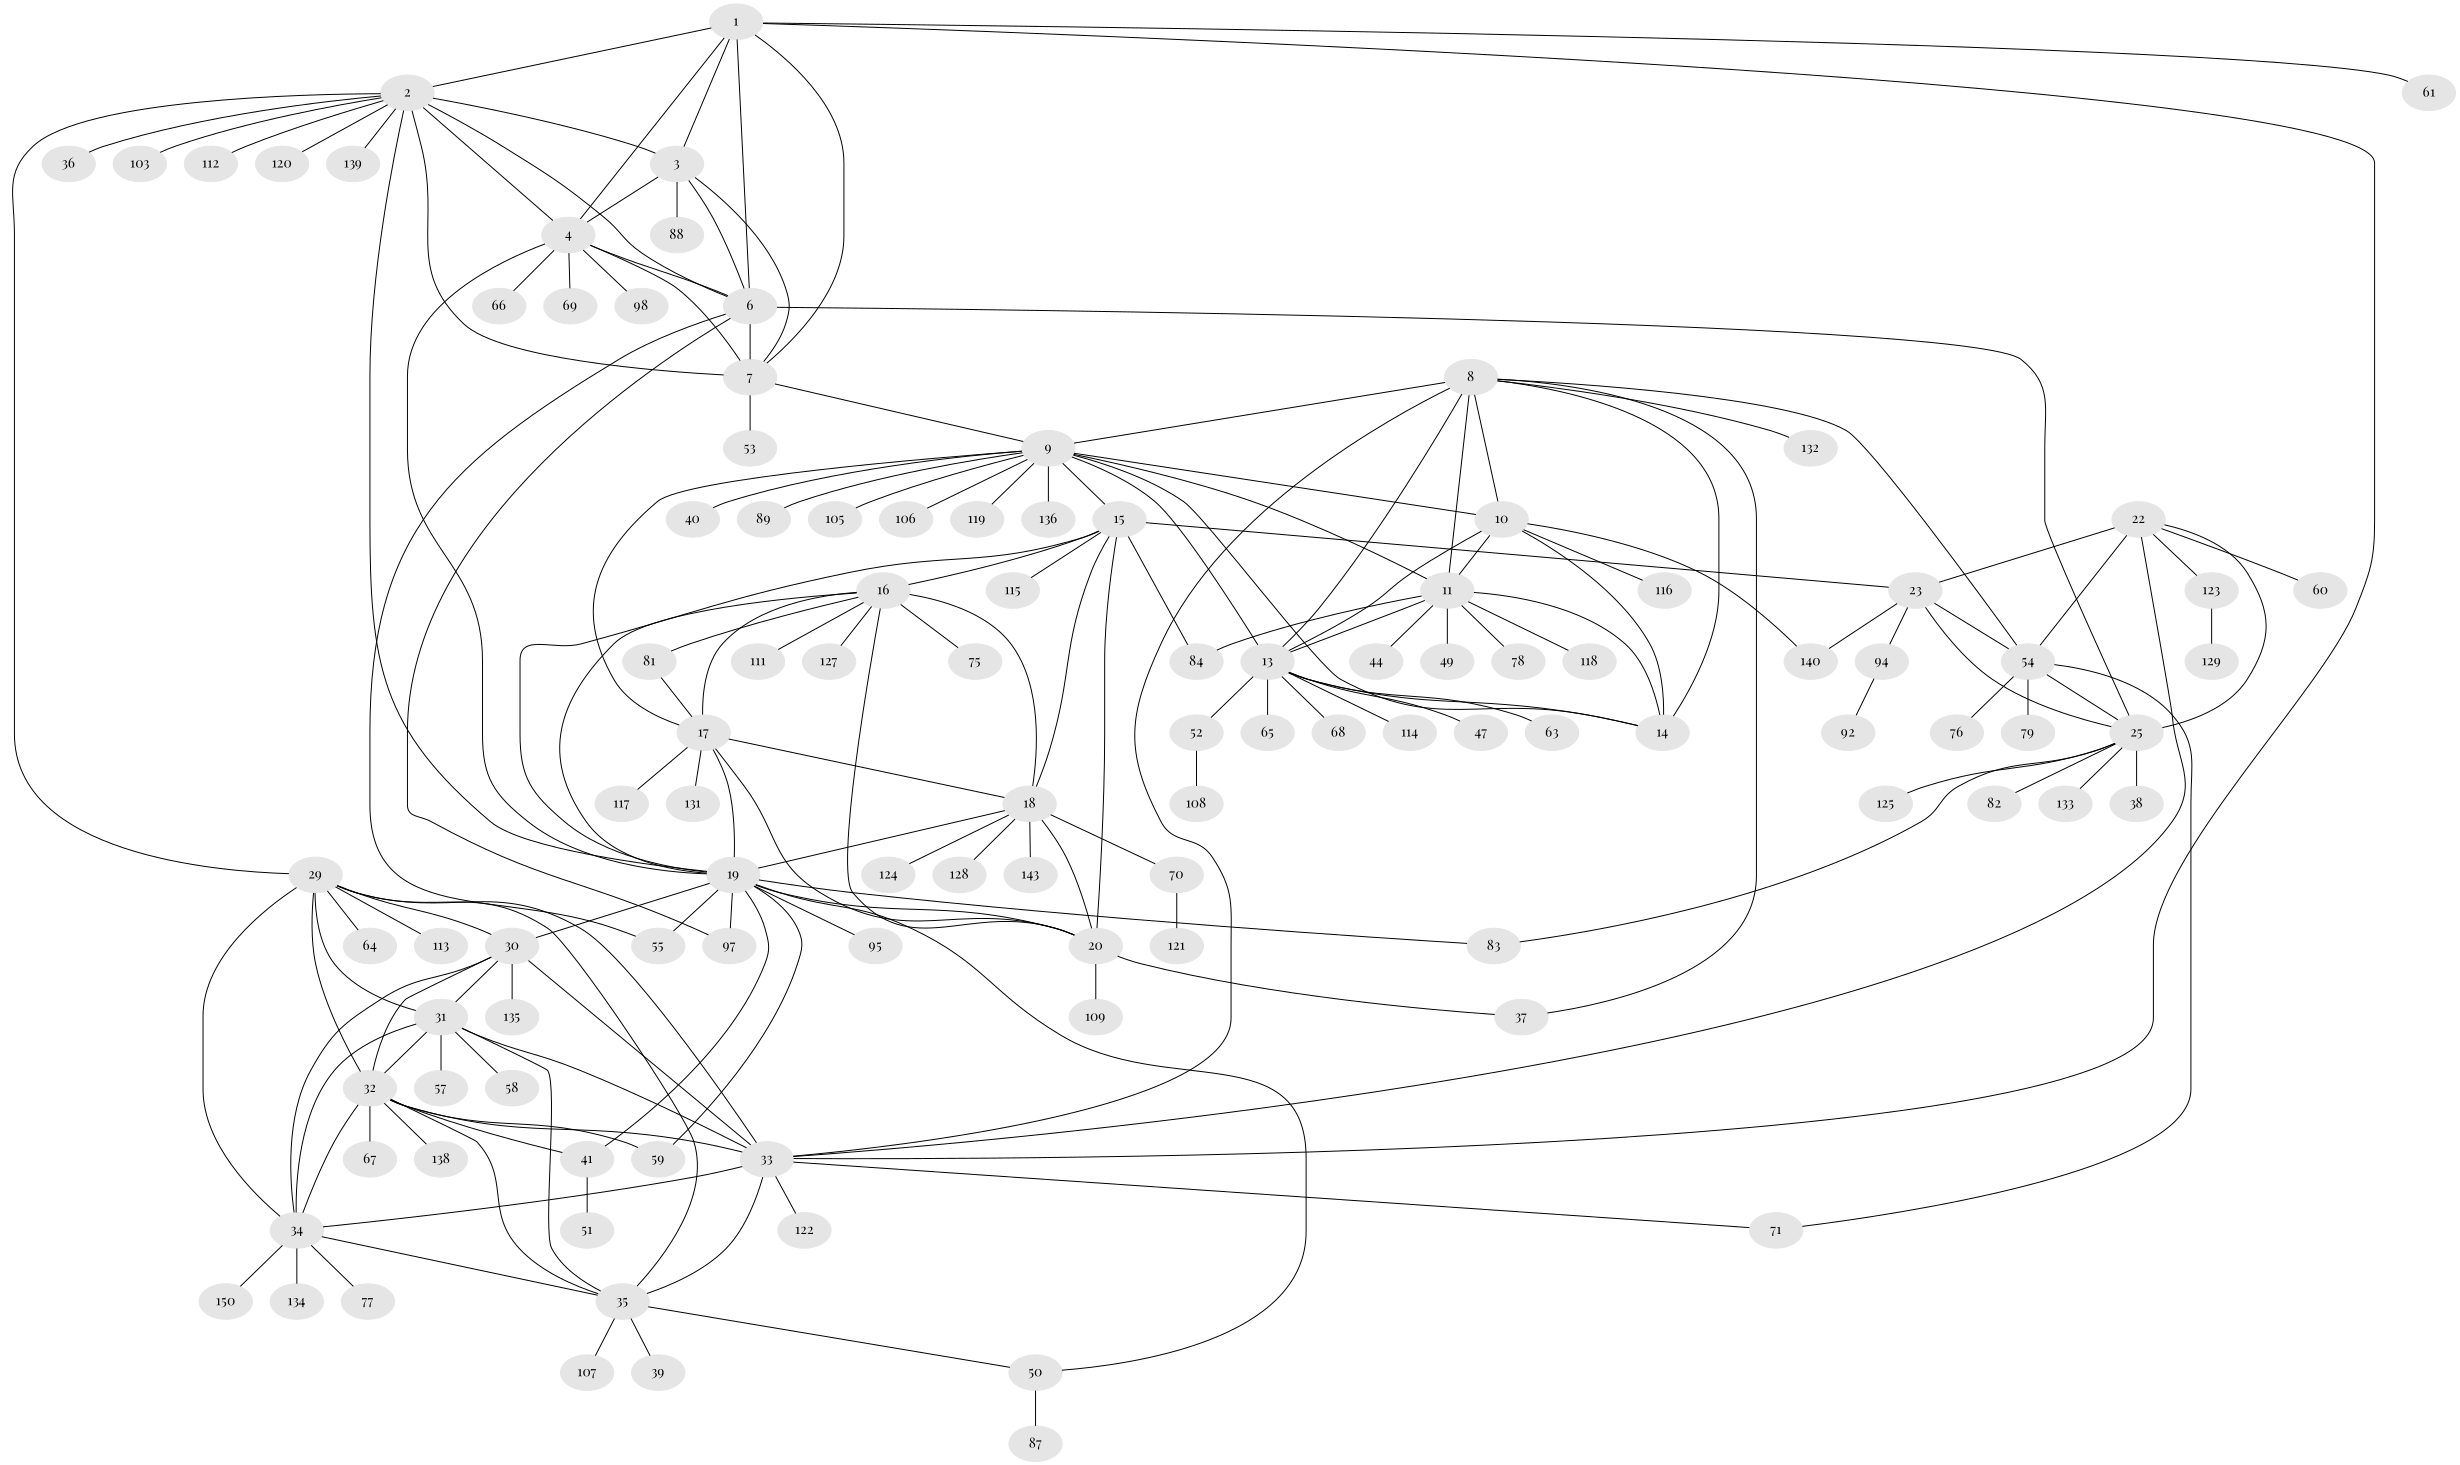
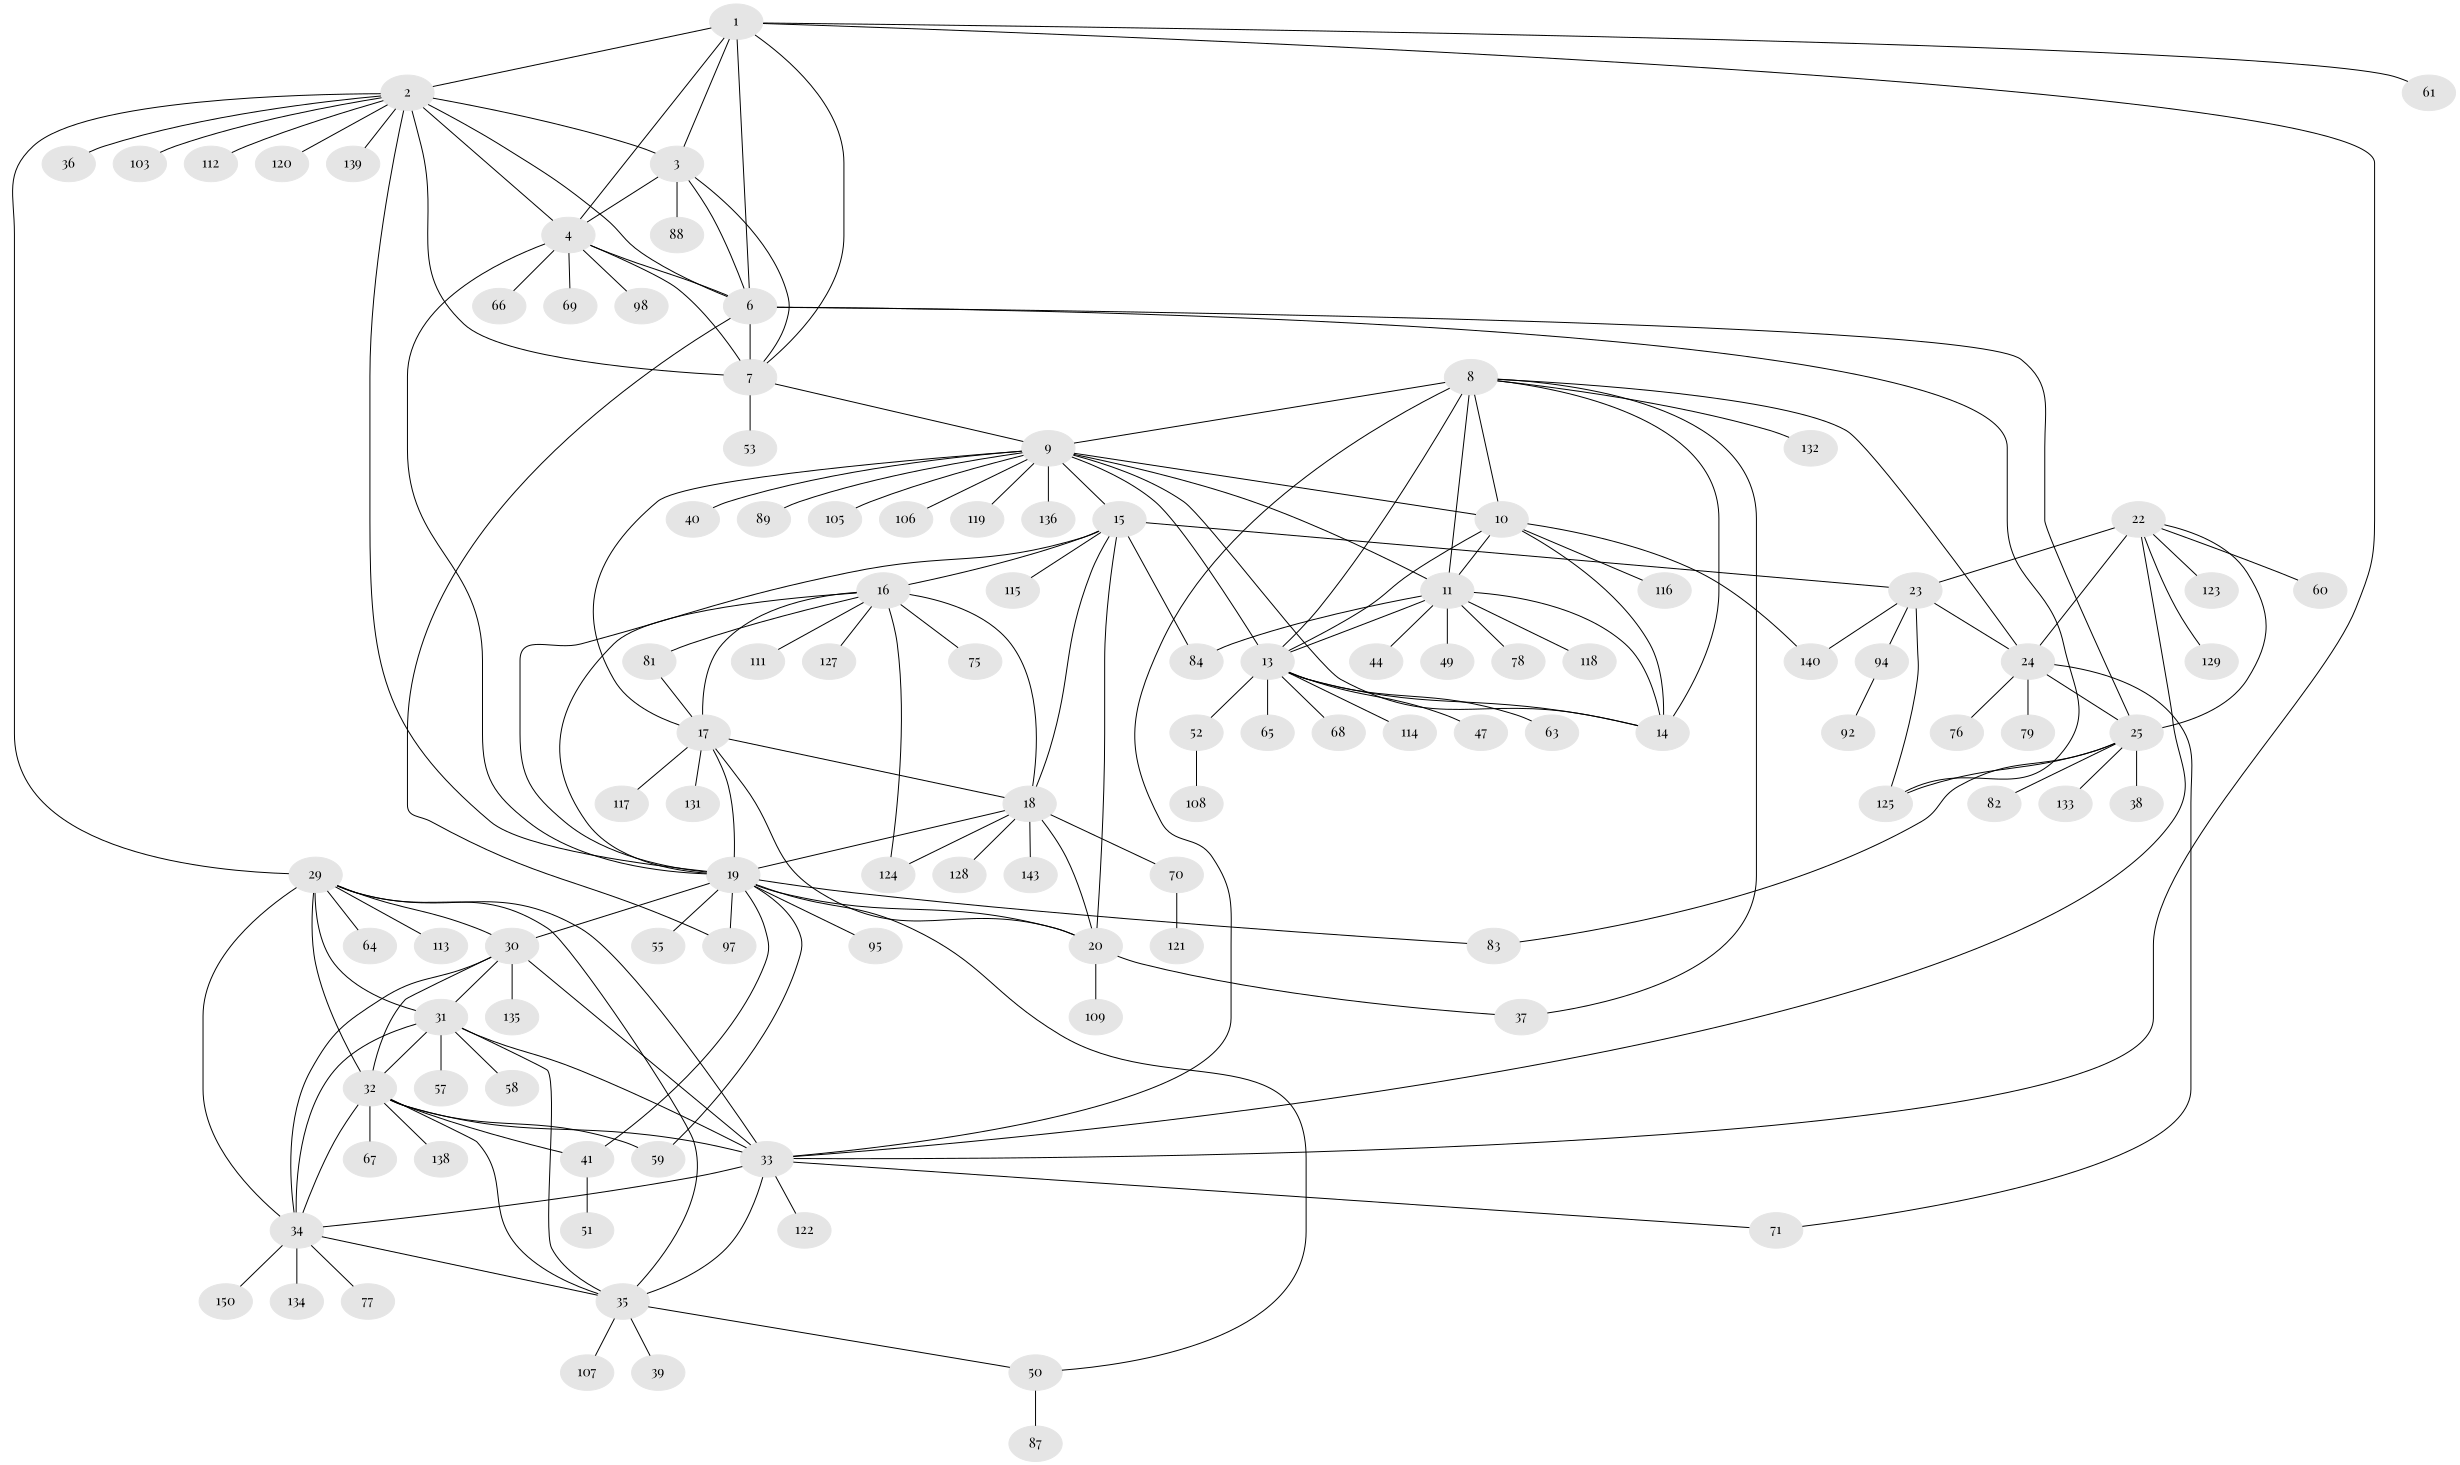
(384, 611) -> (1650, 345)
(2212, 626) -> (2168, 593)
(2028, 662) -> (2028, 662)
(2010, 690) -> (1914, 699)
(848, 867) -> (901, 732)
